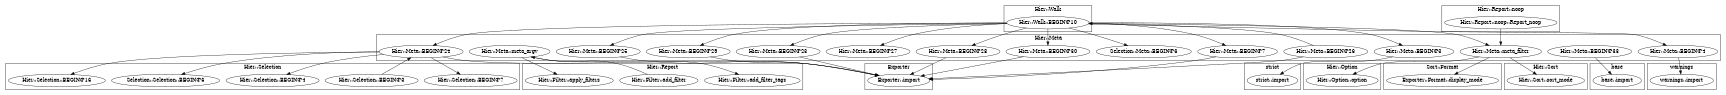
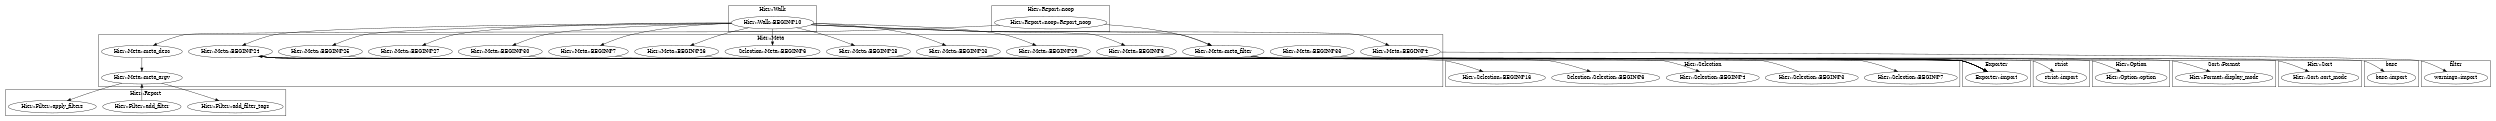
(1243, 30) -> (715, 37)
none -> (142, 52)
(1682, 67) -> (2456, 65)
(1443, 81) -> (2224, 78)
